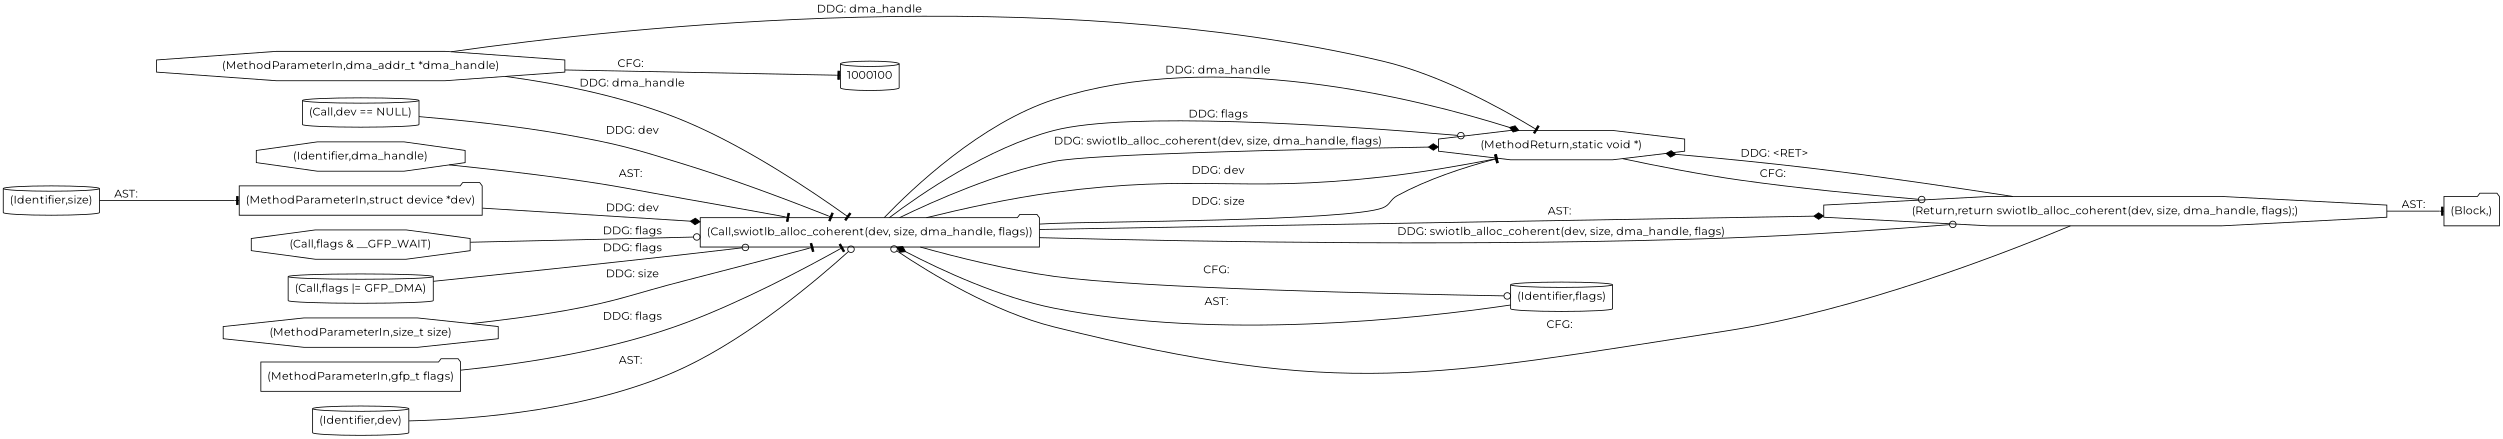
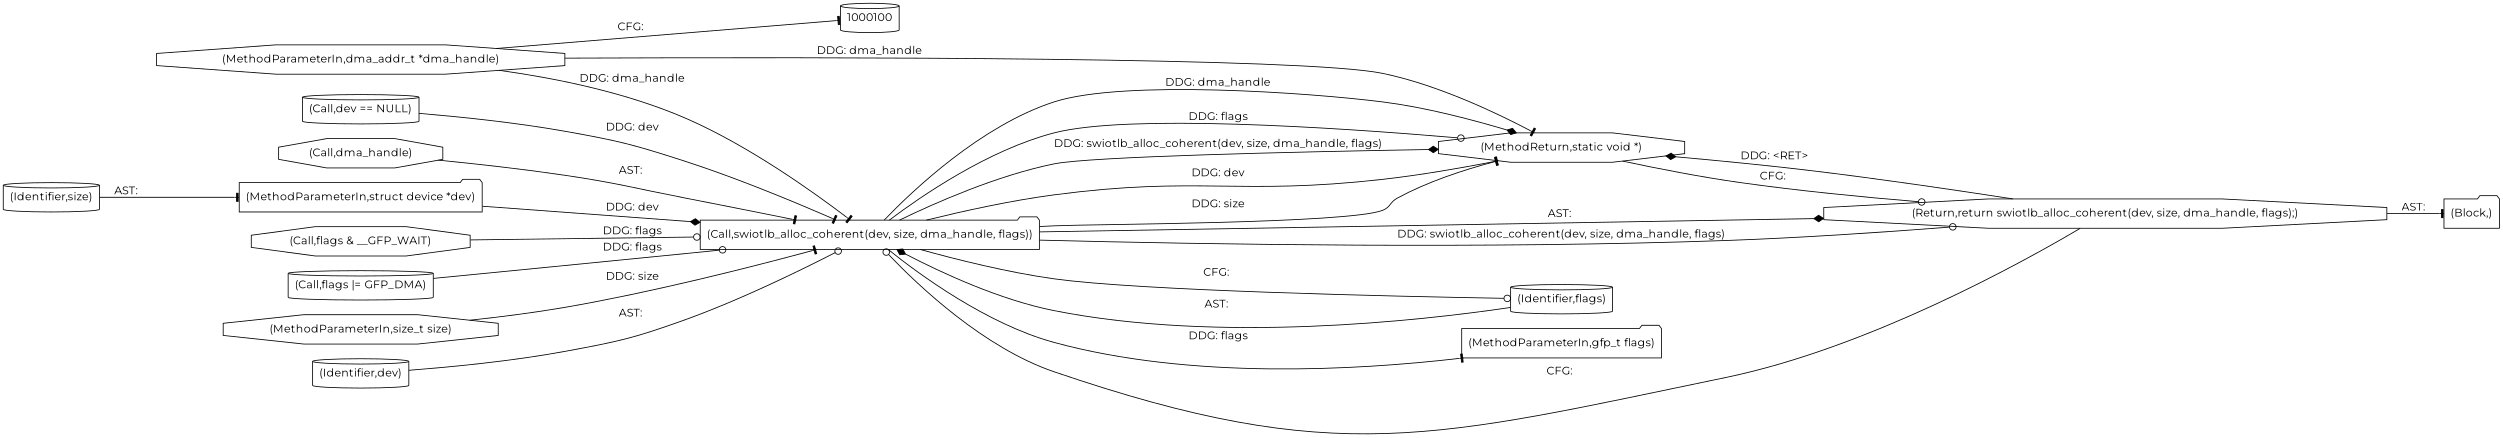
(361, 157) -> (361, 153)
(658, 332) -> (1160, 362)
